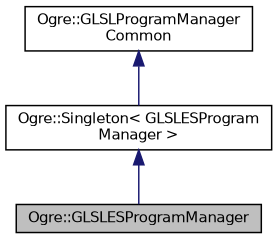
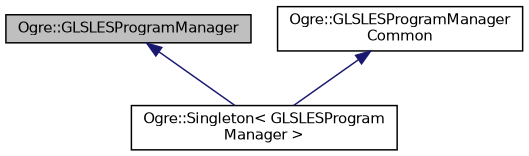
(139, 29) -> (400, 29)
(139, 185) -> (197, 79)
